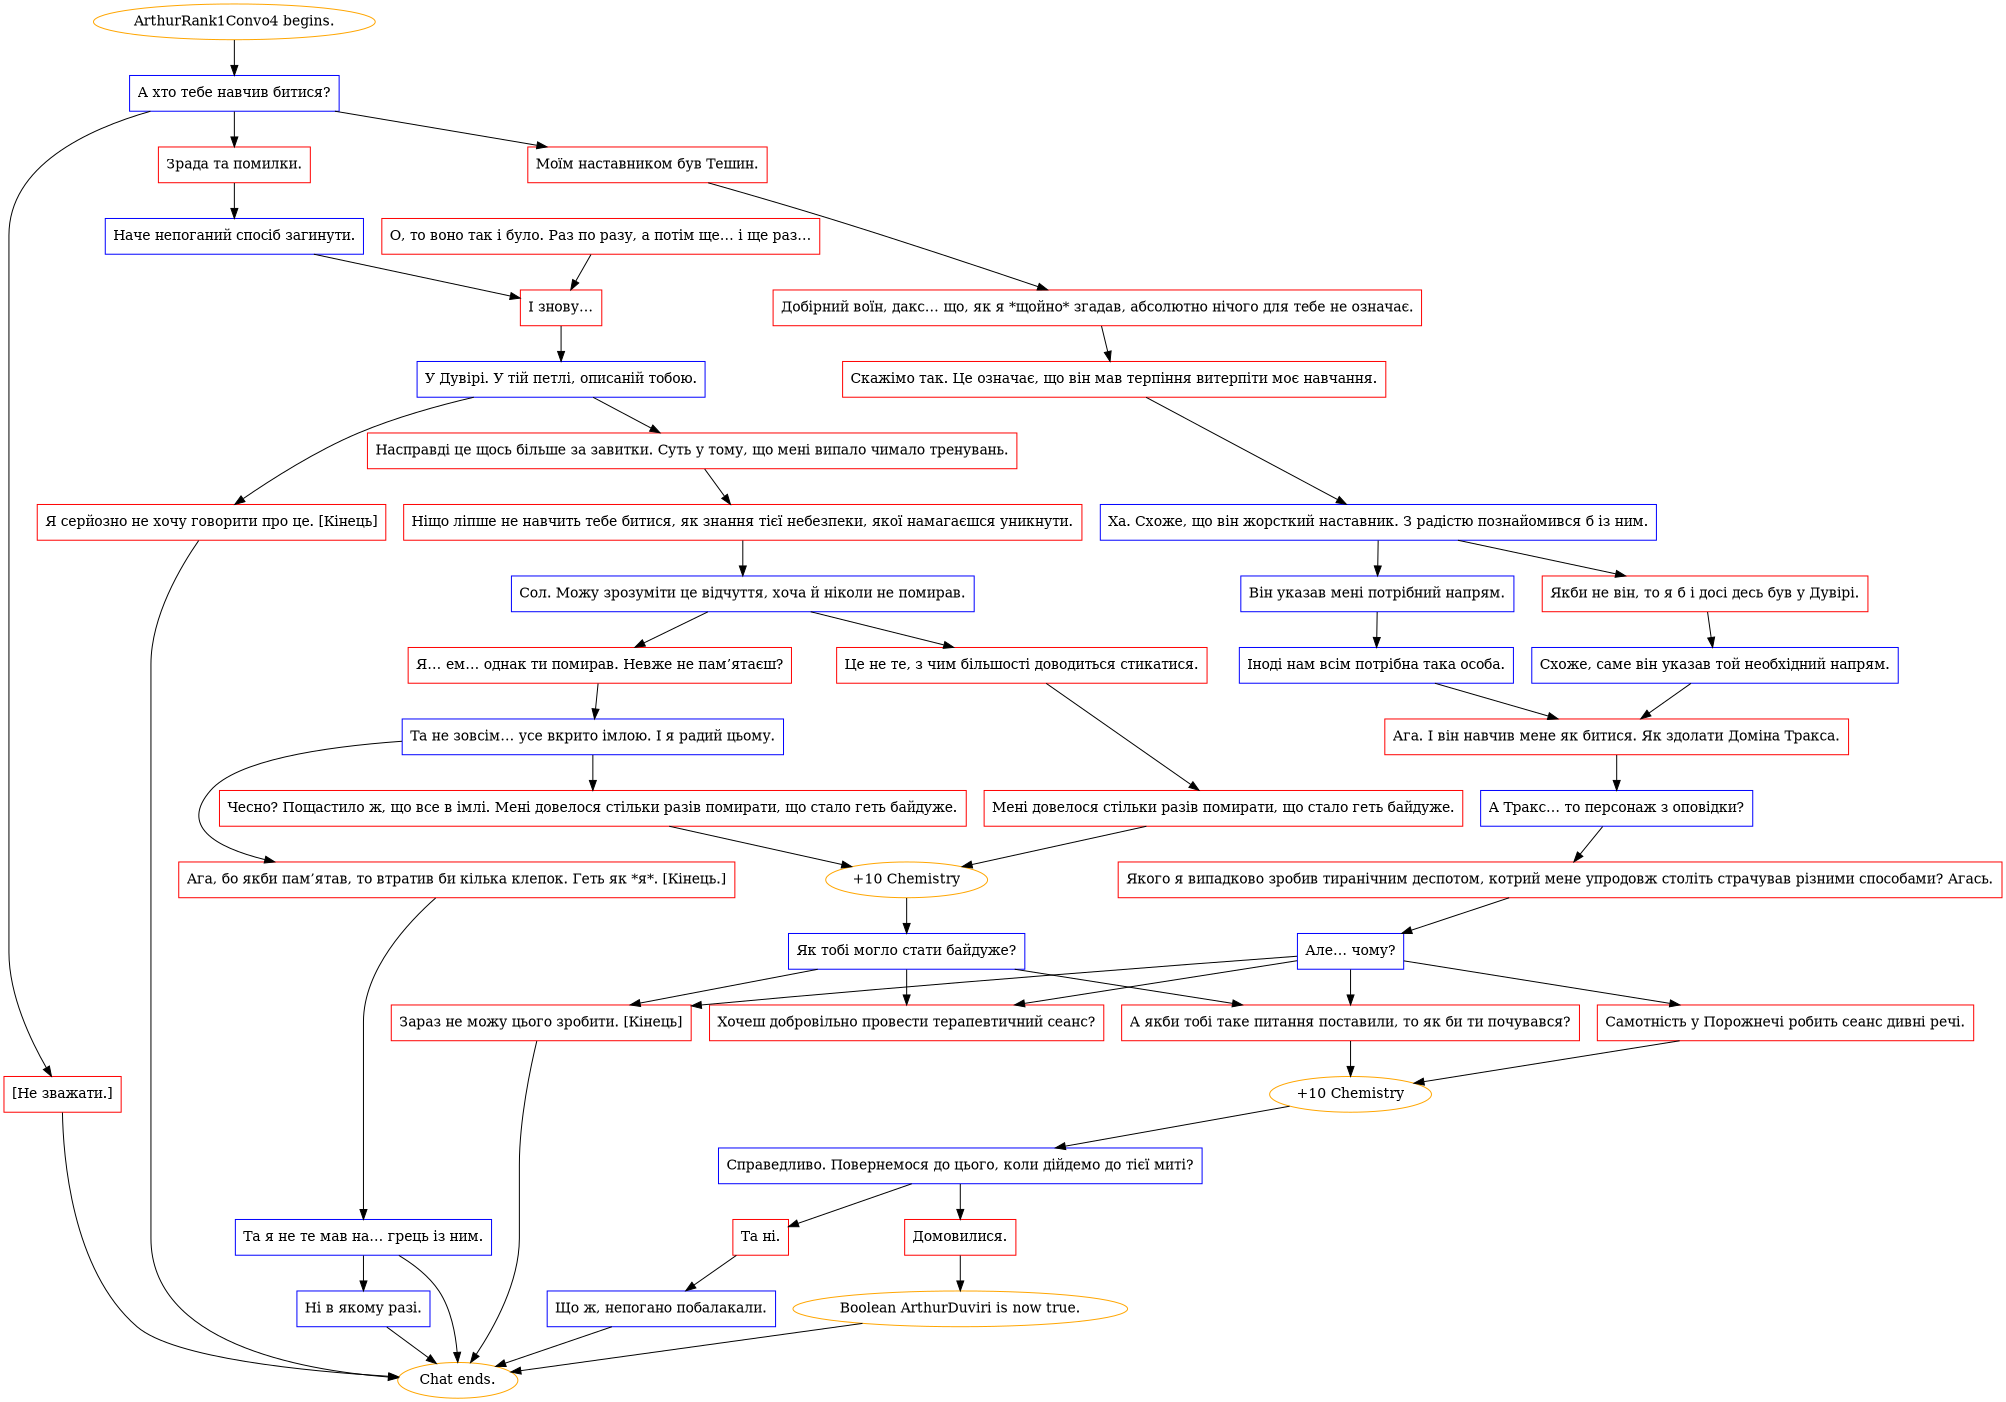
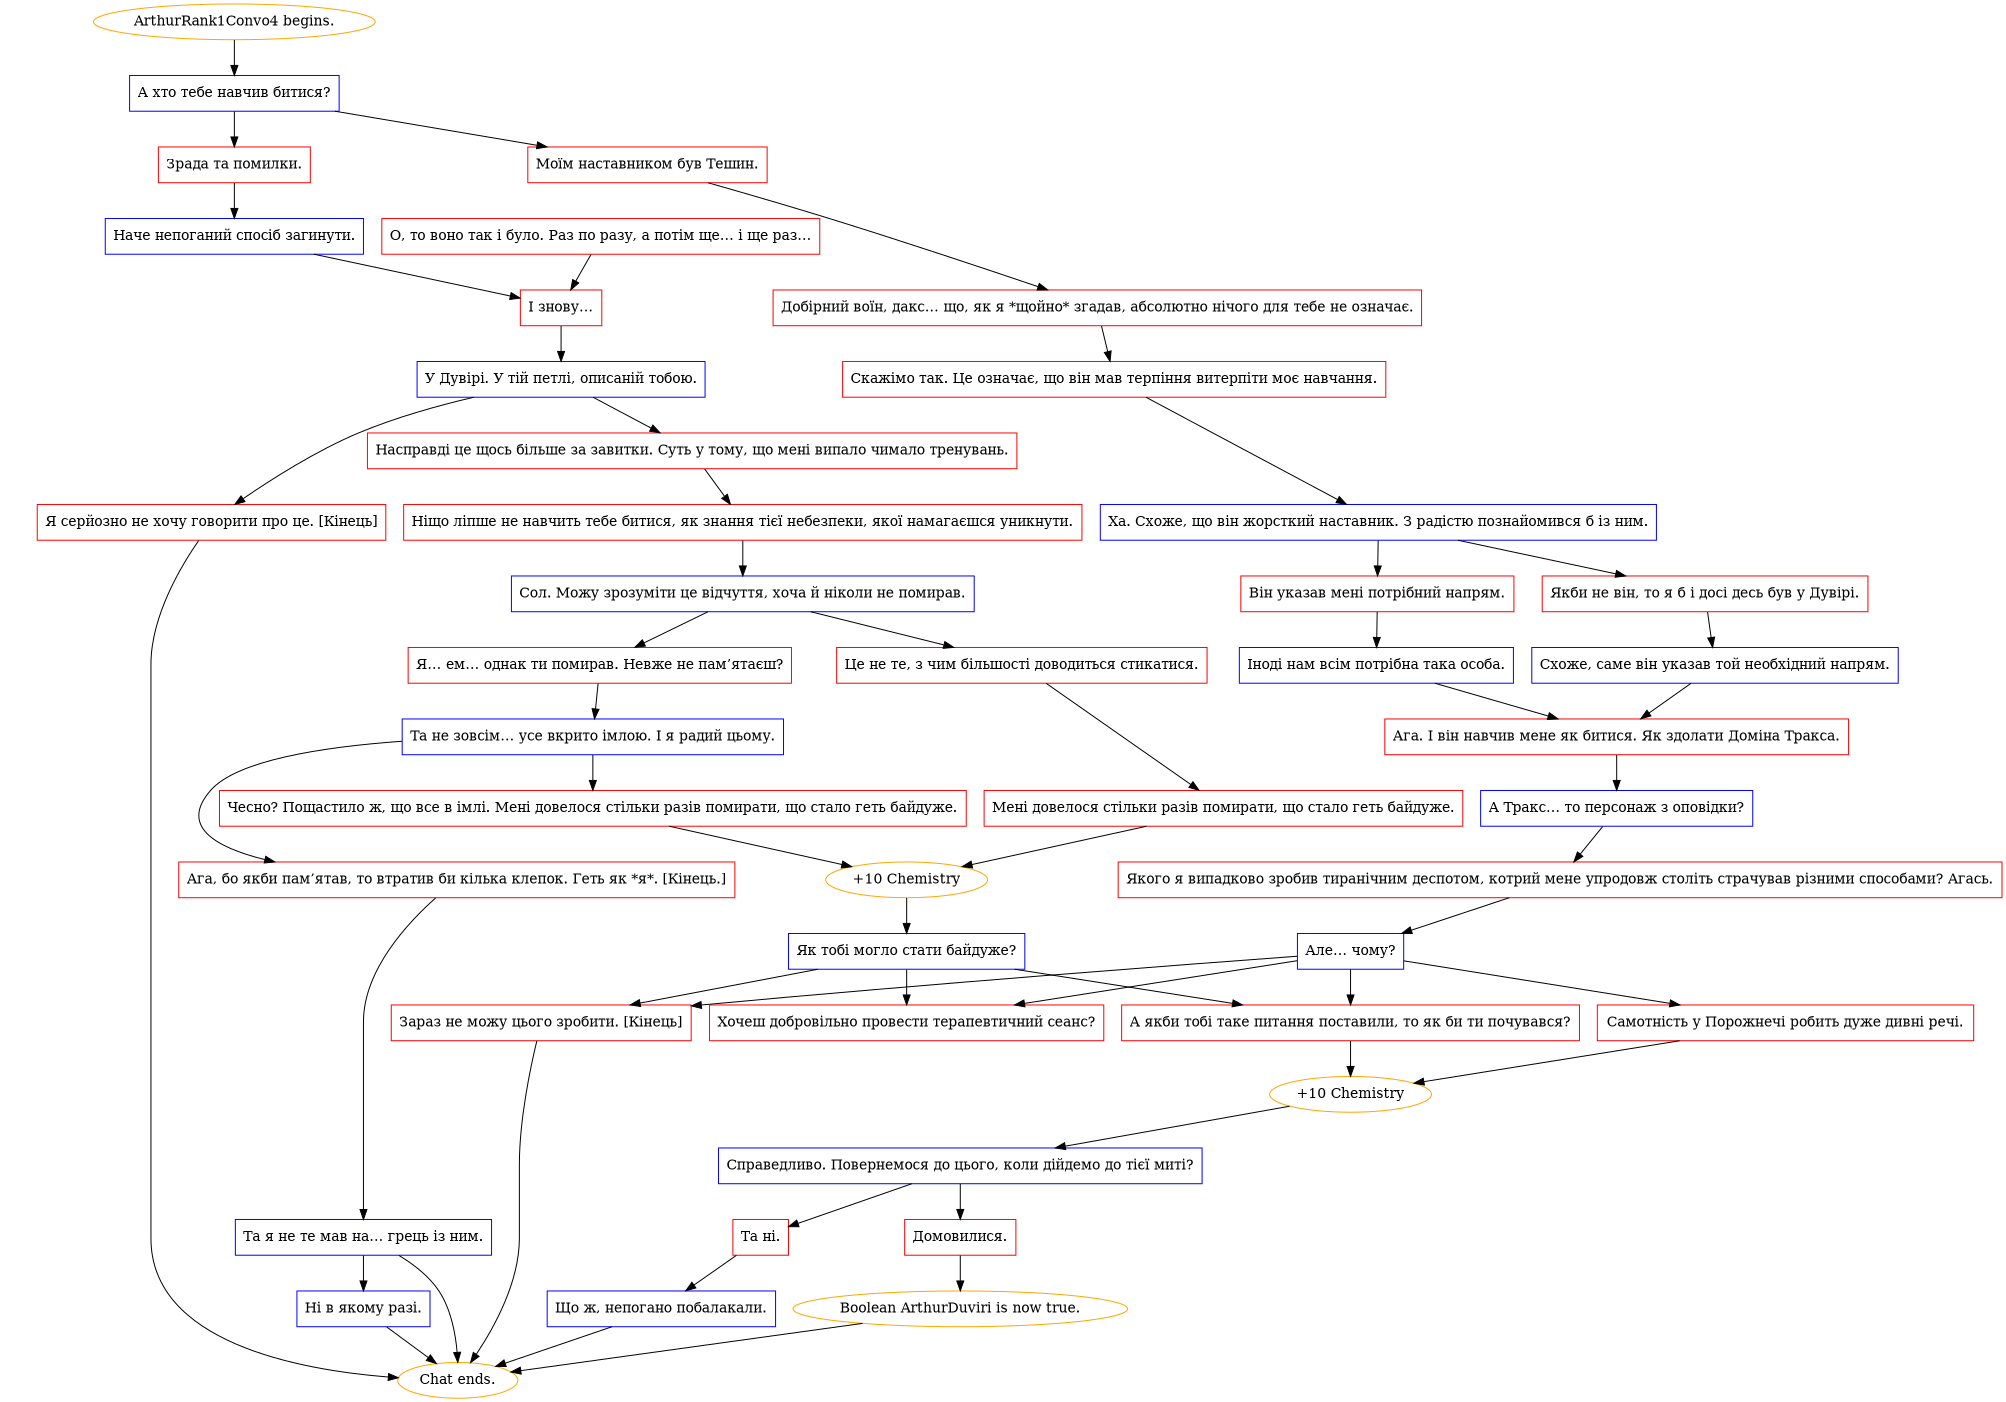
(1377, 594) -> (1377, 594)
(1786, 1023) -> (1786, 1023)
(63, 1094) -> none
